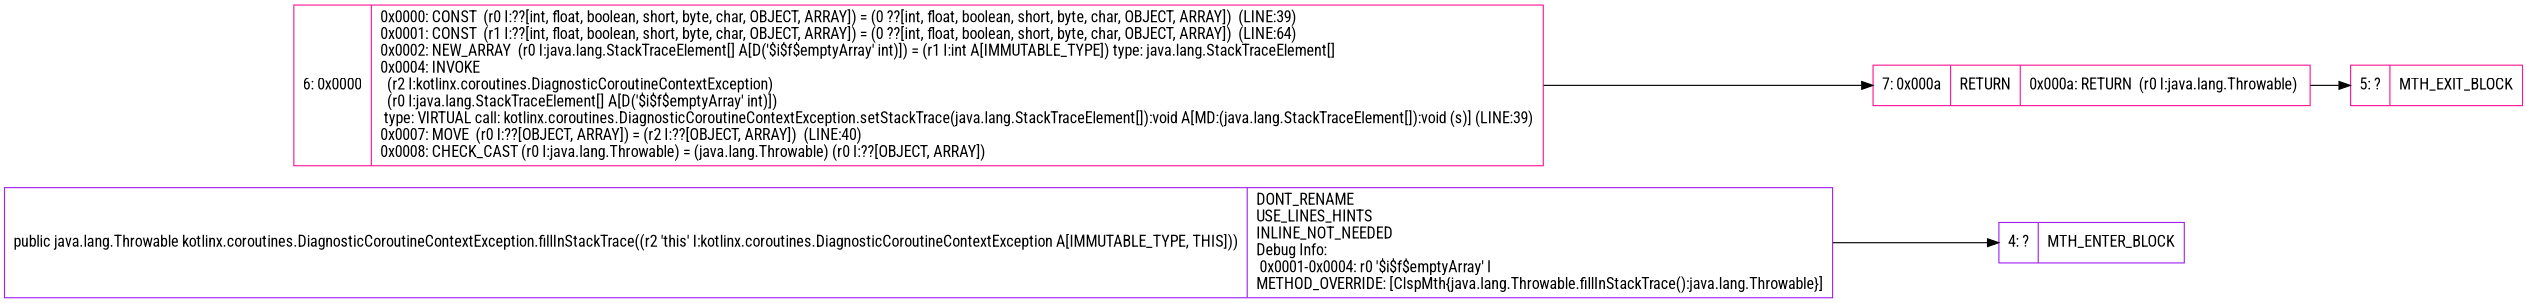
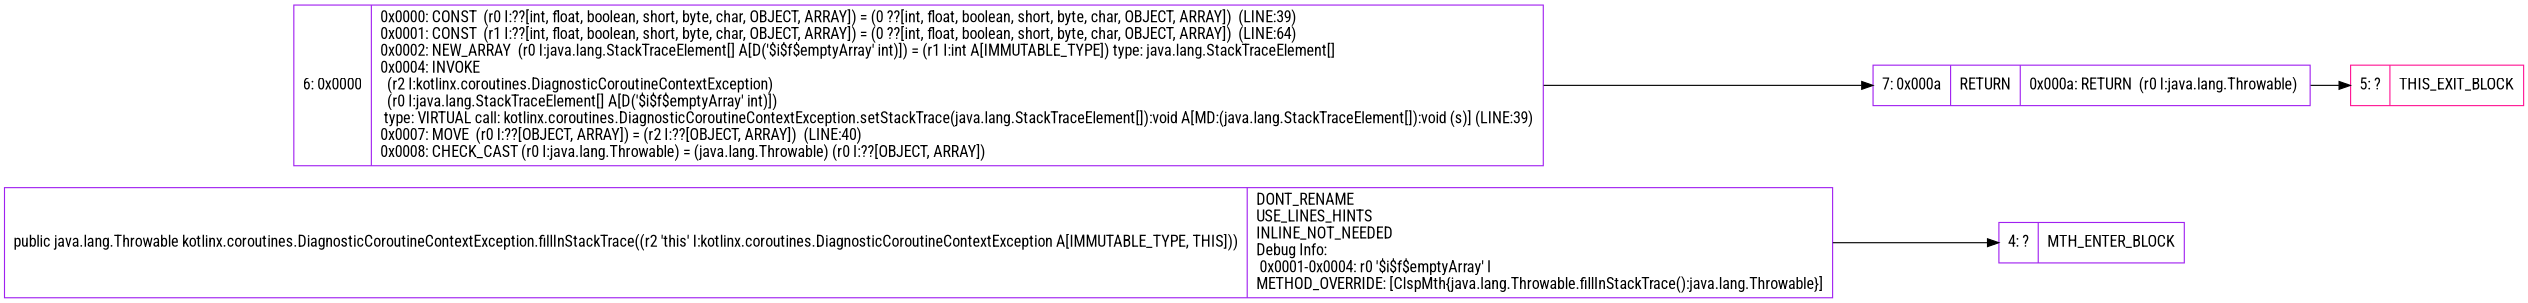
(919, 85) -> (919, 85)
(2092, 85) -> (2092, 85)
(2456, 85) -> (2457, 85)
